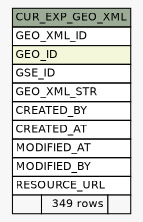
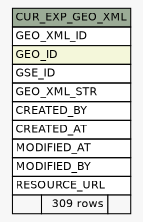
(78, 204) -> (78, 204)
